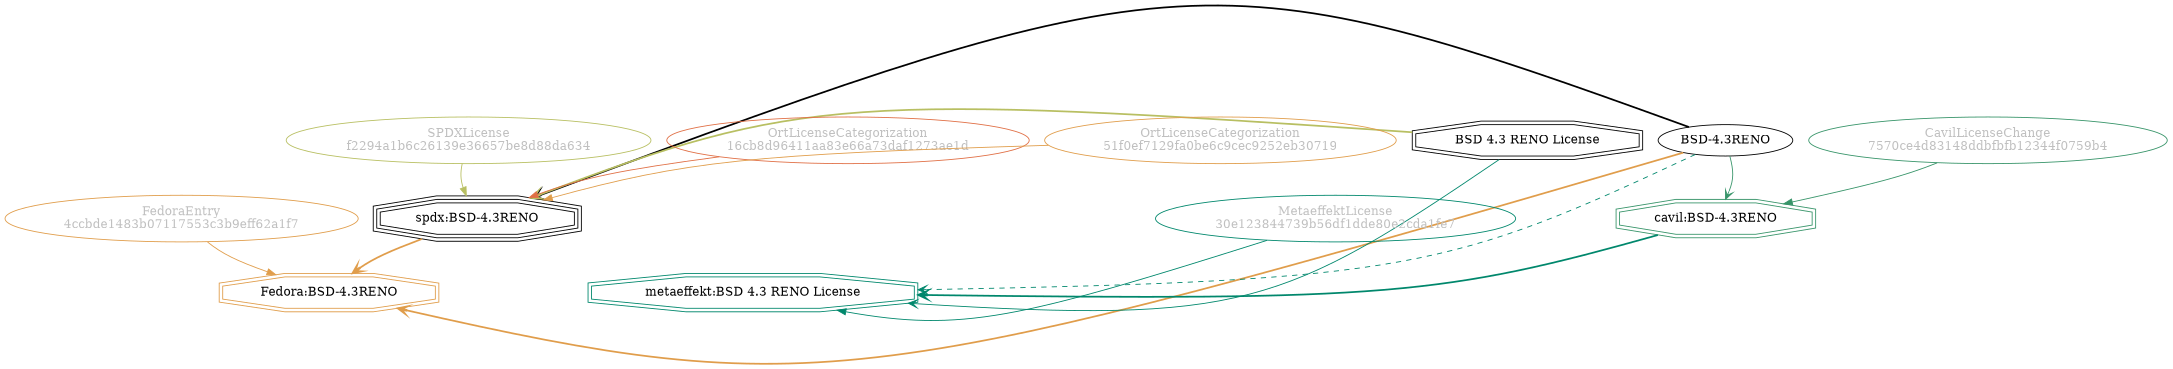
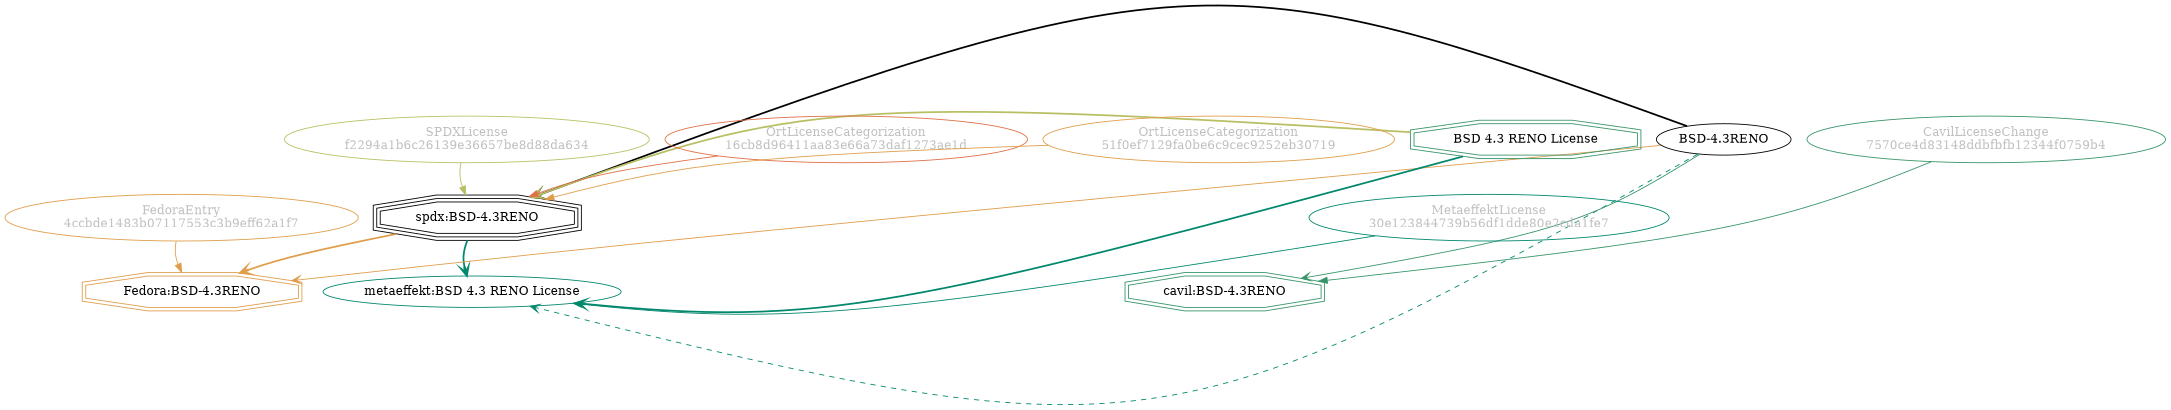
(1527, 140) -> (1526, 139)
(753, 293) -> (472, 292)
(1295, 295) -> (464, 254)
(1195, 304) -> (1029, 269)
(1053, 326) -> (981, 210)
